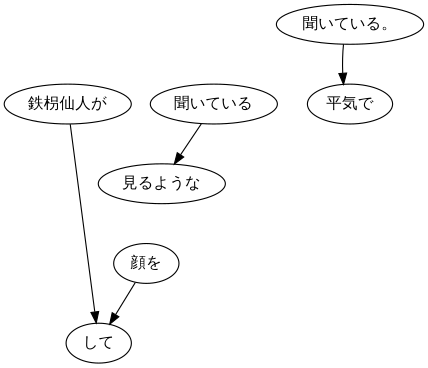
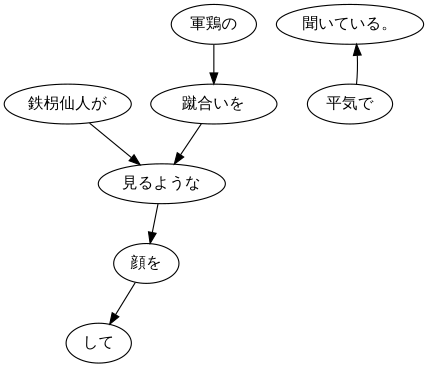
none -> (214, 24)
(343, 59) -> (357, 70)
(214, 104) -> (214, 104)
(82, 218) -> (111, 140)
none -> (155, 218)
